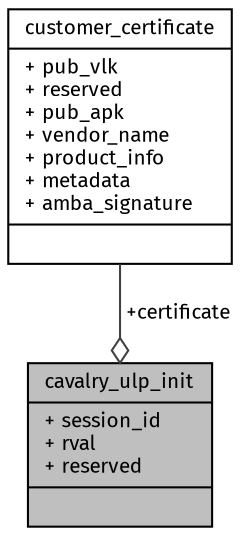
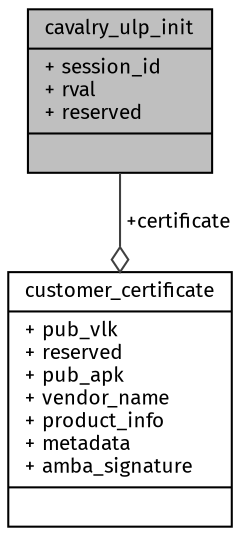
(120, 301) -> (120, 210)
